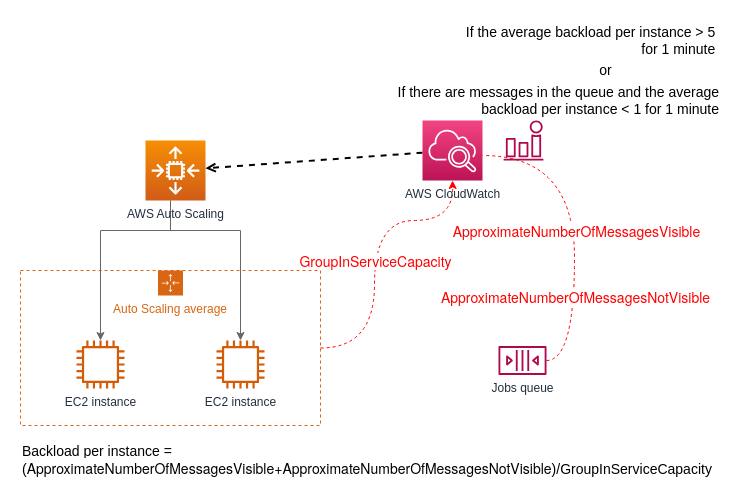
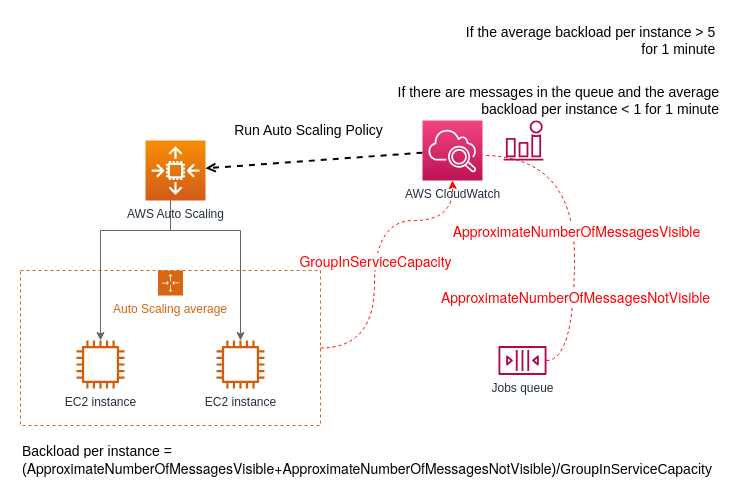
(606, 71) -> none
none -> (309, 131)
